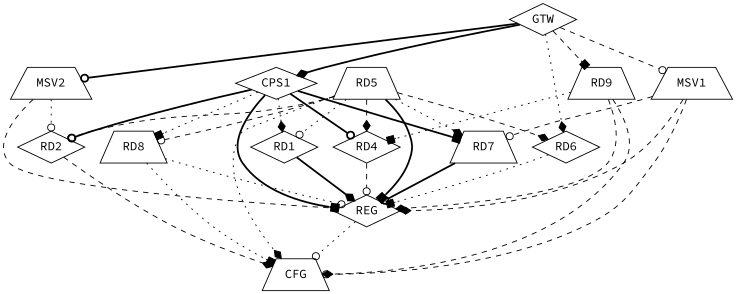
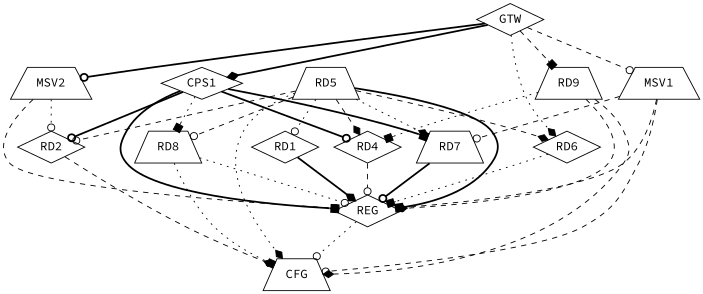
(280, 110) -> none
